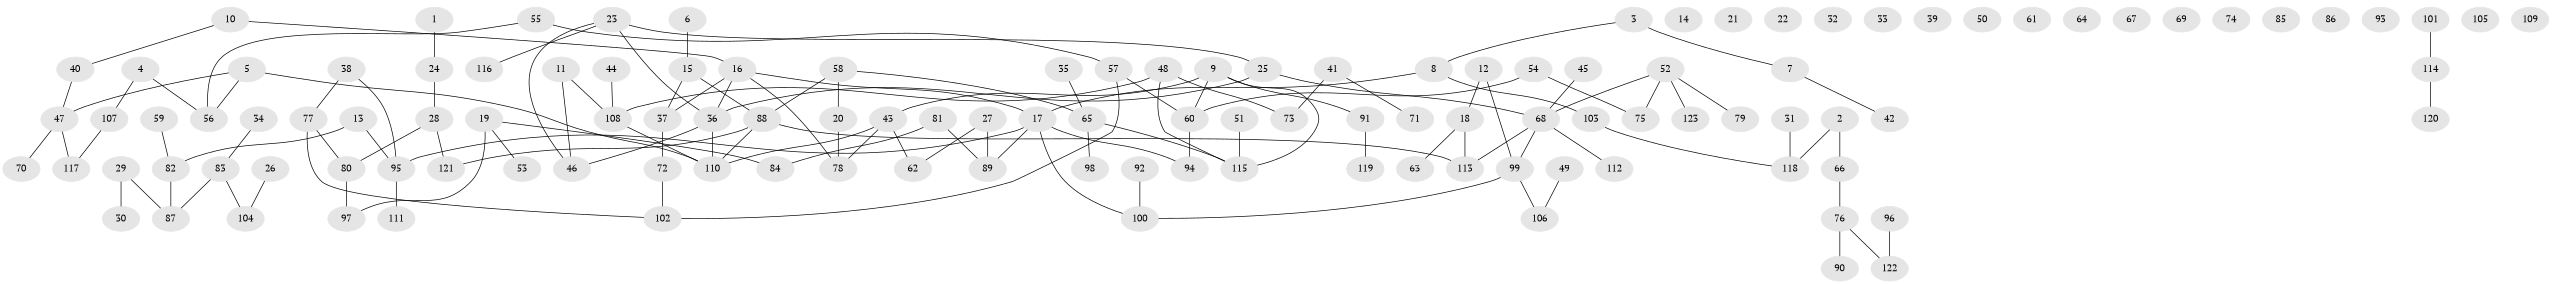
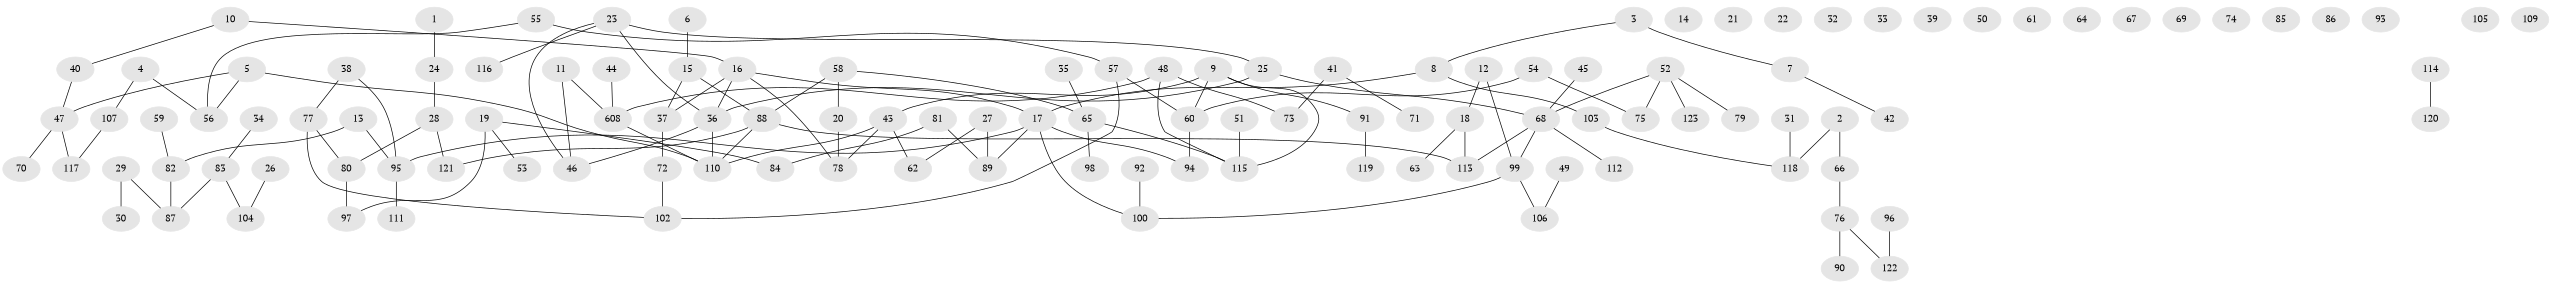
(2431, 20) -> none
(613, 119) -> (613, 119)
